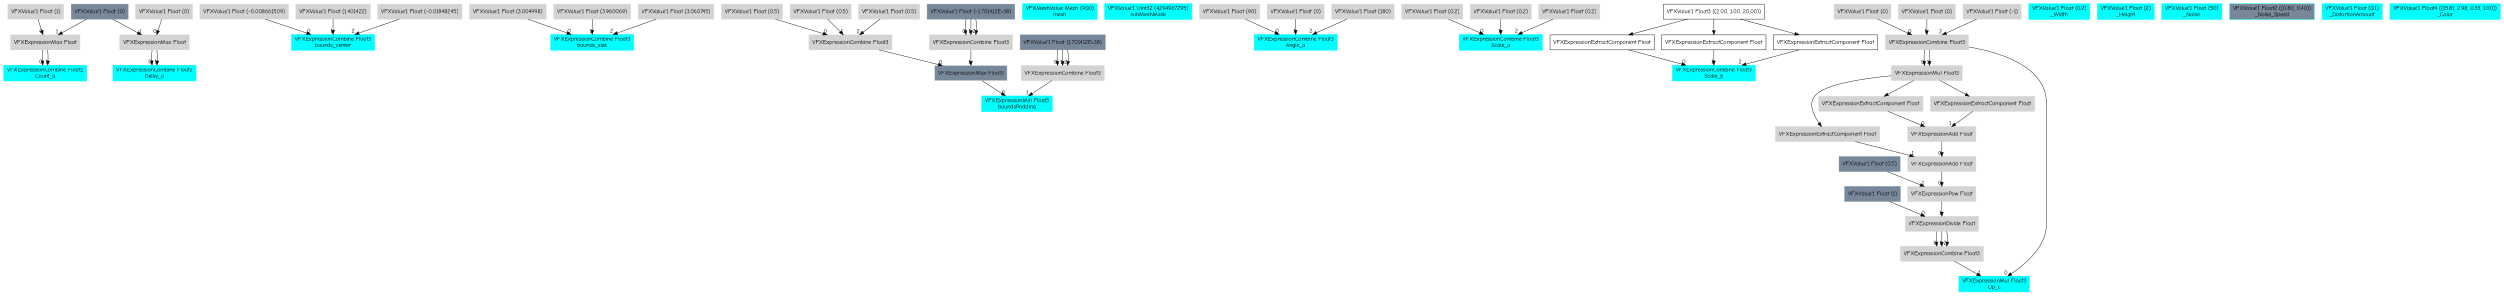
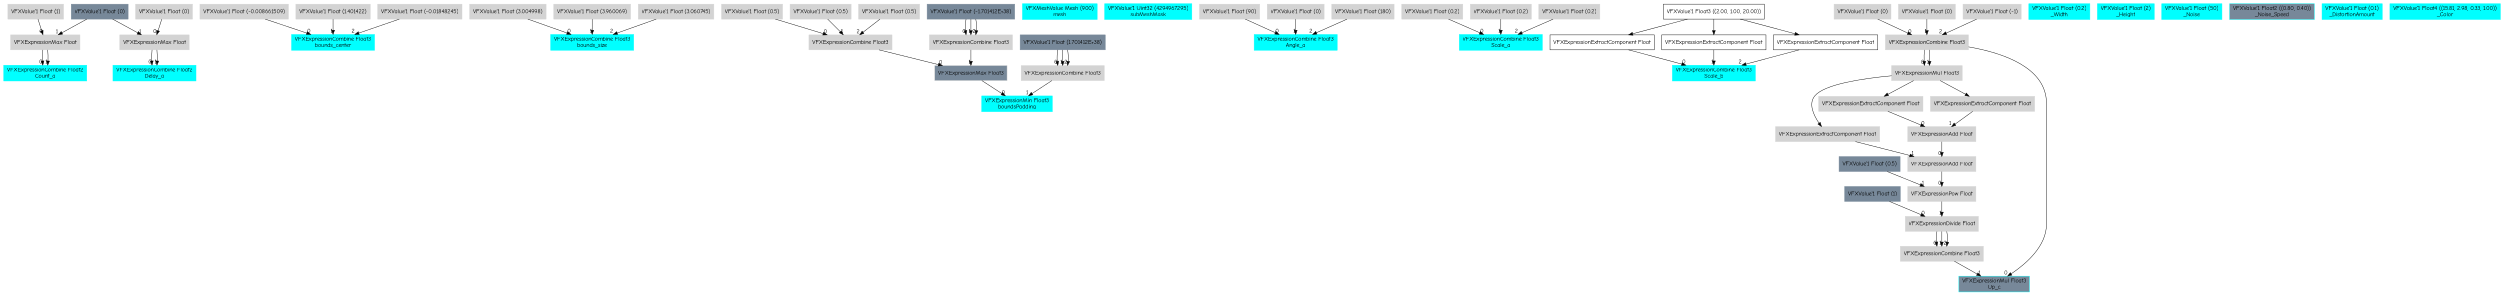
(1994, 284) -> (1994, 284)
